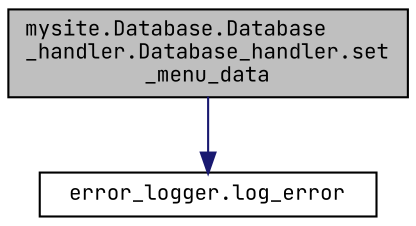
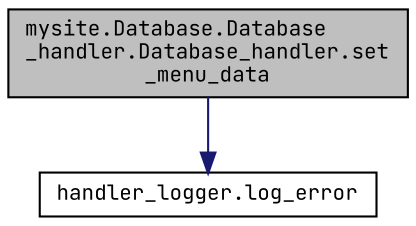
(208, 195) -> (208, 195)
